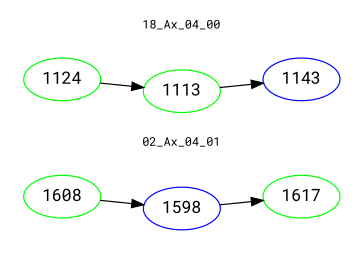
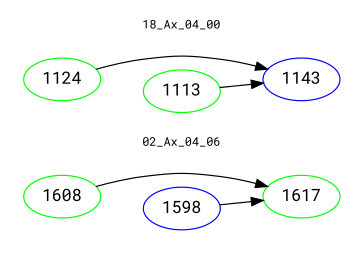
(116, 85) -> (176, 56)
(182, 143) -> (182, 143)
(116, 202) -> (176, 174)
